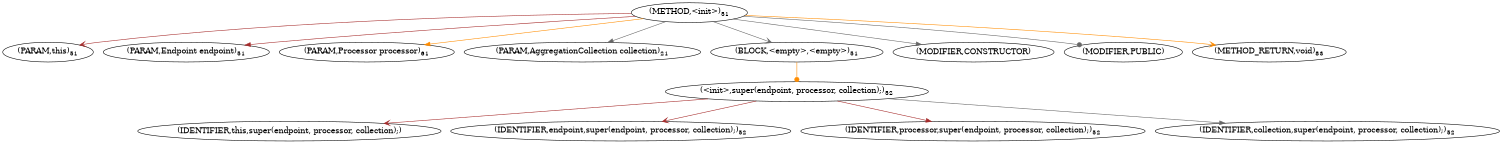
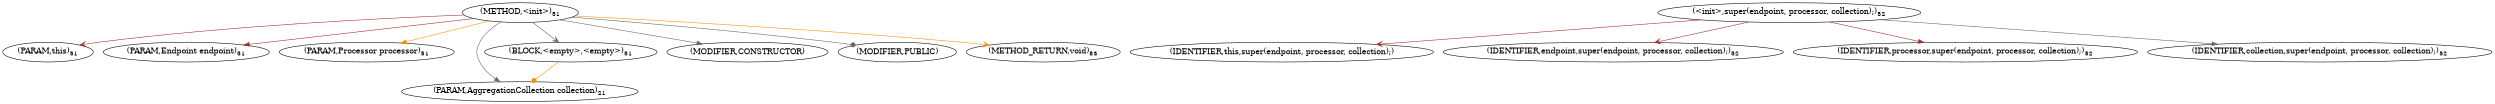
(425, 51) -> (425, 51)
(797, 70) -> (547, 70)
